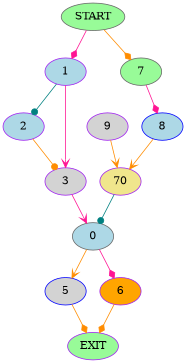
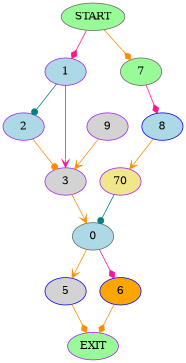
(113, 150) -> (89, 151)
(78, 206) -> (78, 206)
(120, 291) -> (120, 291)
